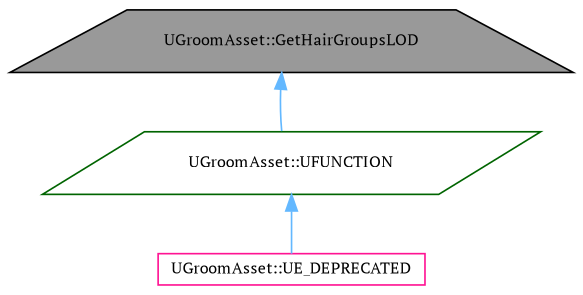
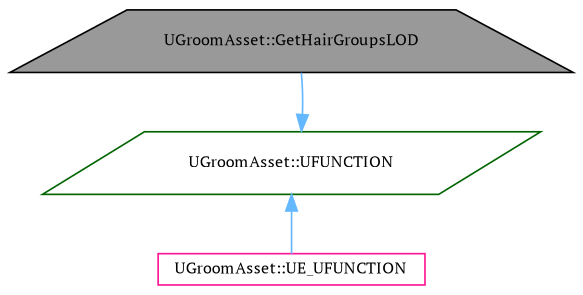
(281, 110) -> (303, 94)
(292, 269) -> (292, 269)
